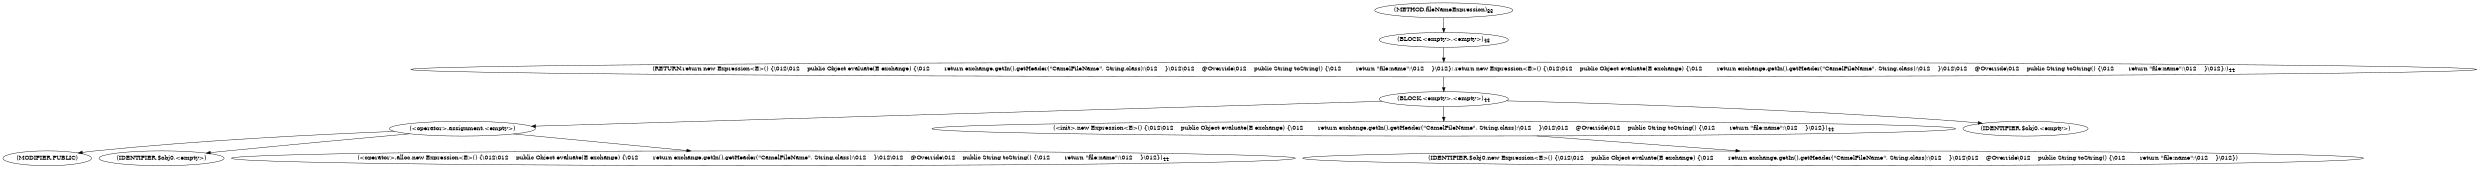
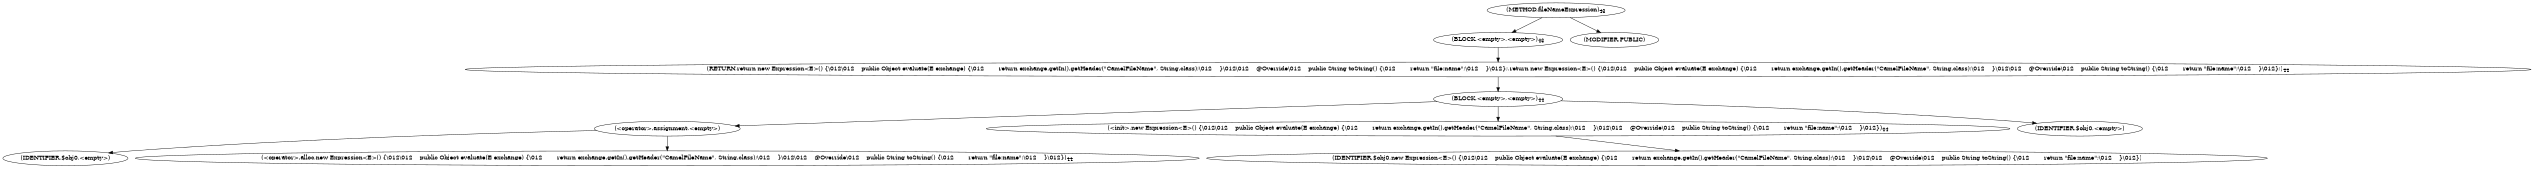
(1490, 10) -> (1603, 10)
(238, 139) -> (1584, 24)
